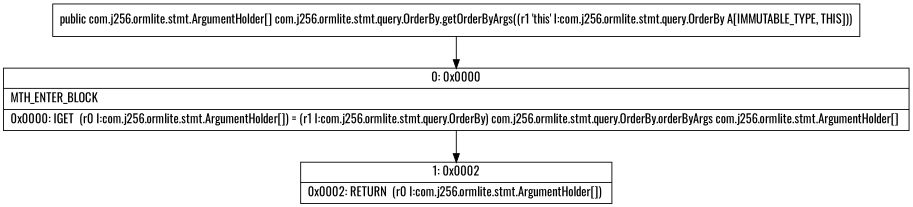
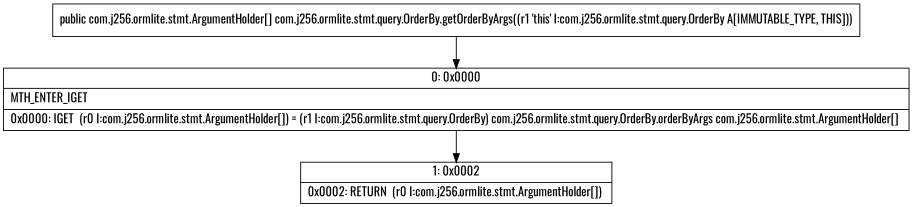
(55, 98) -> (49, 98)
